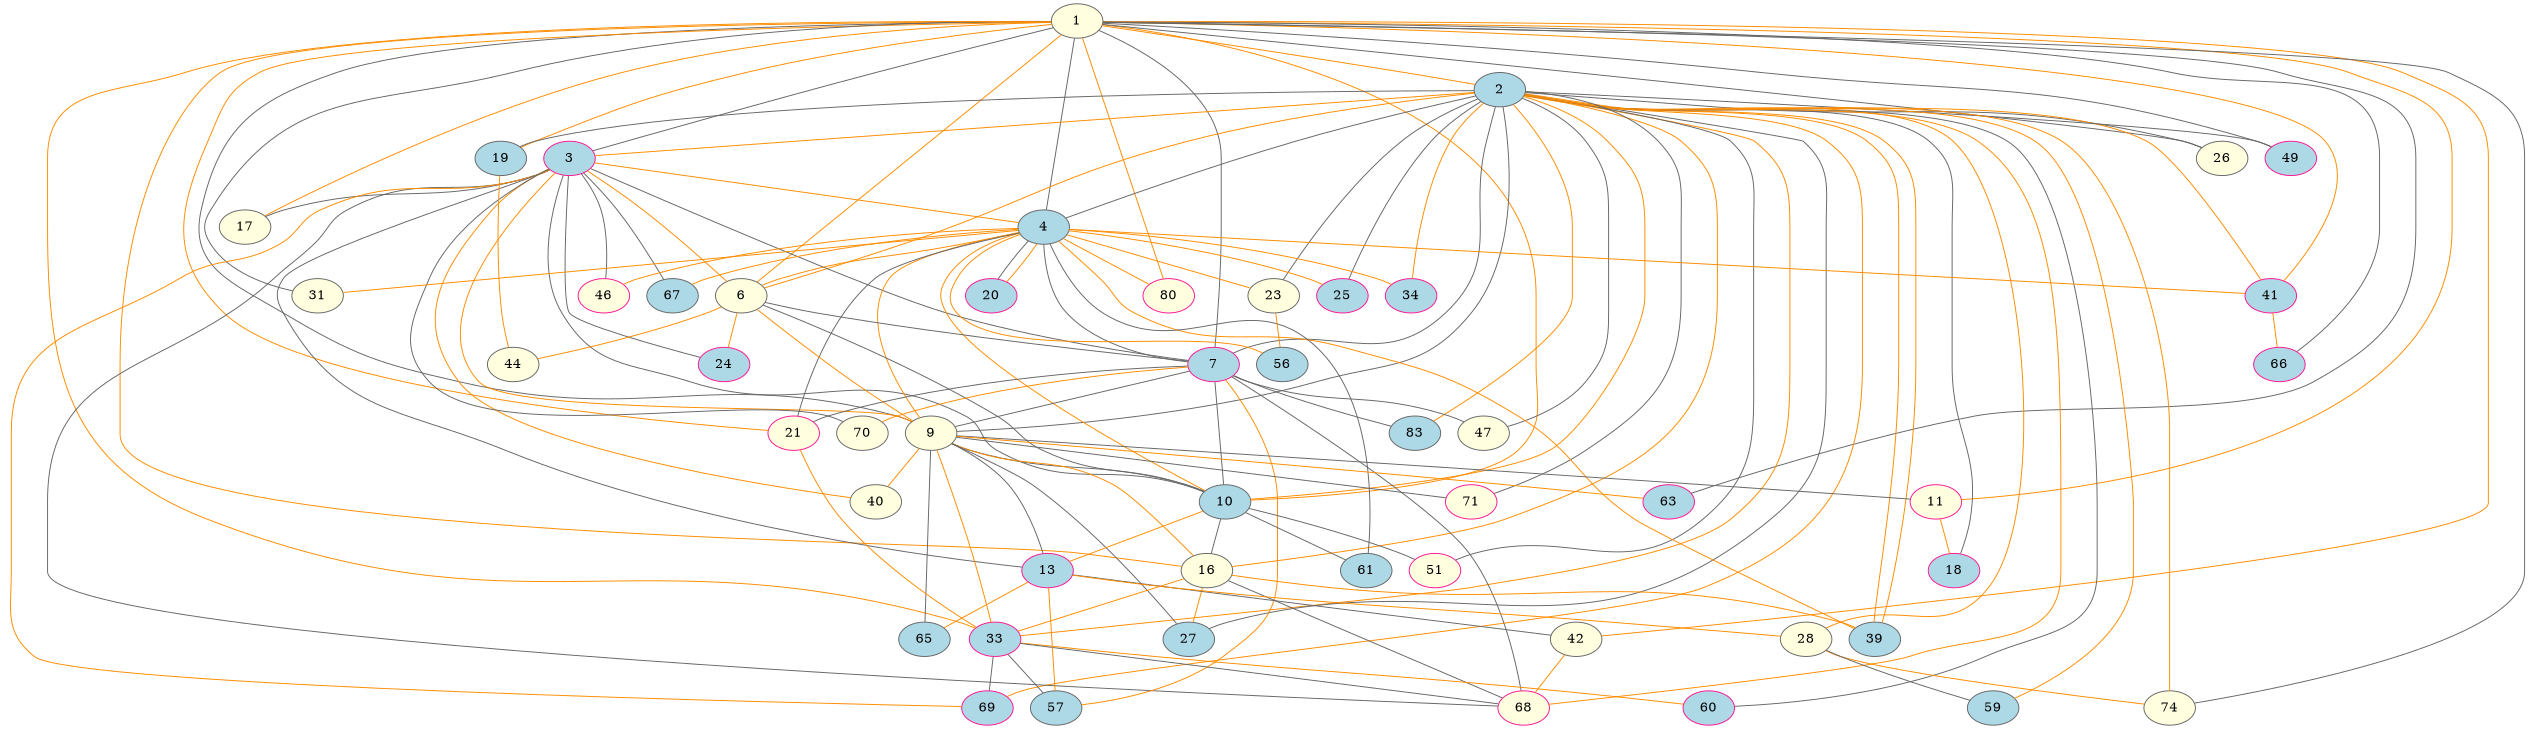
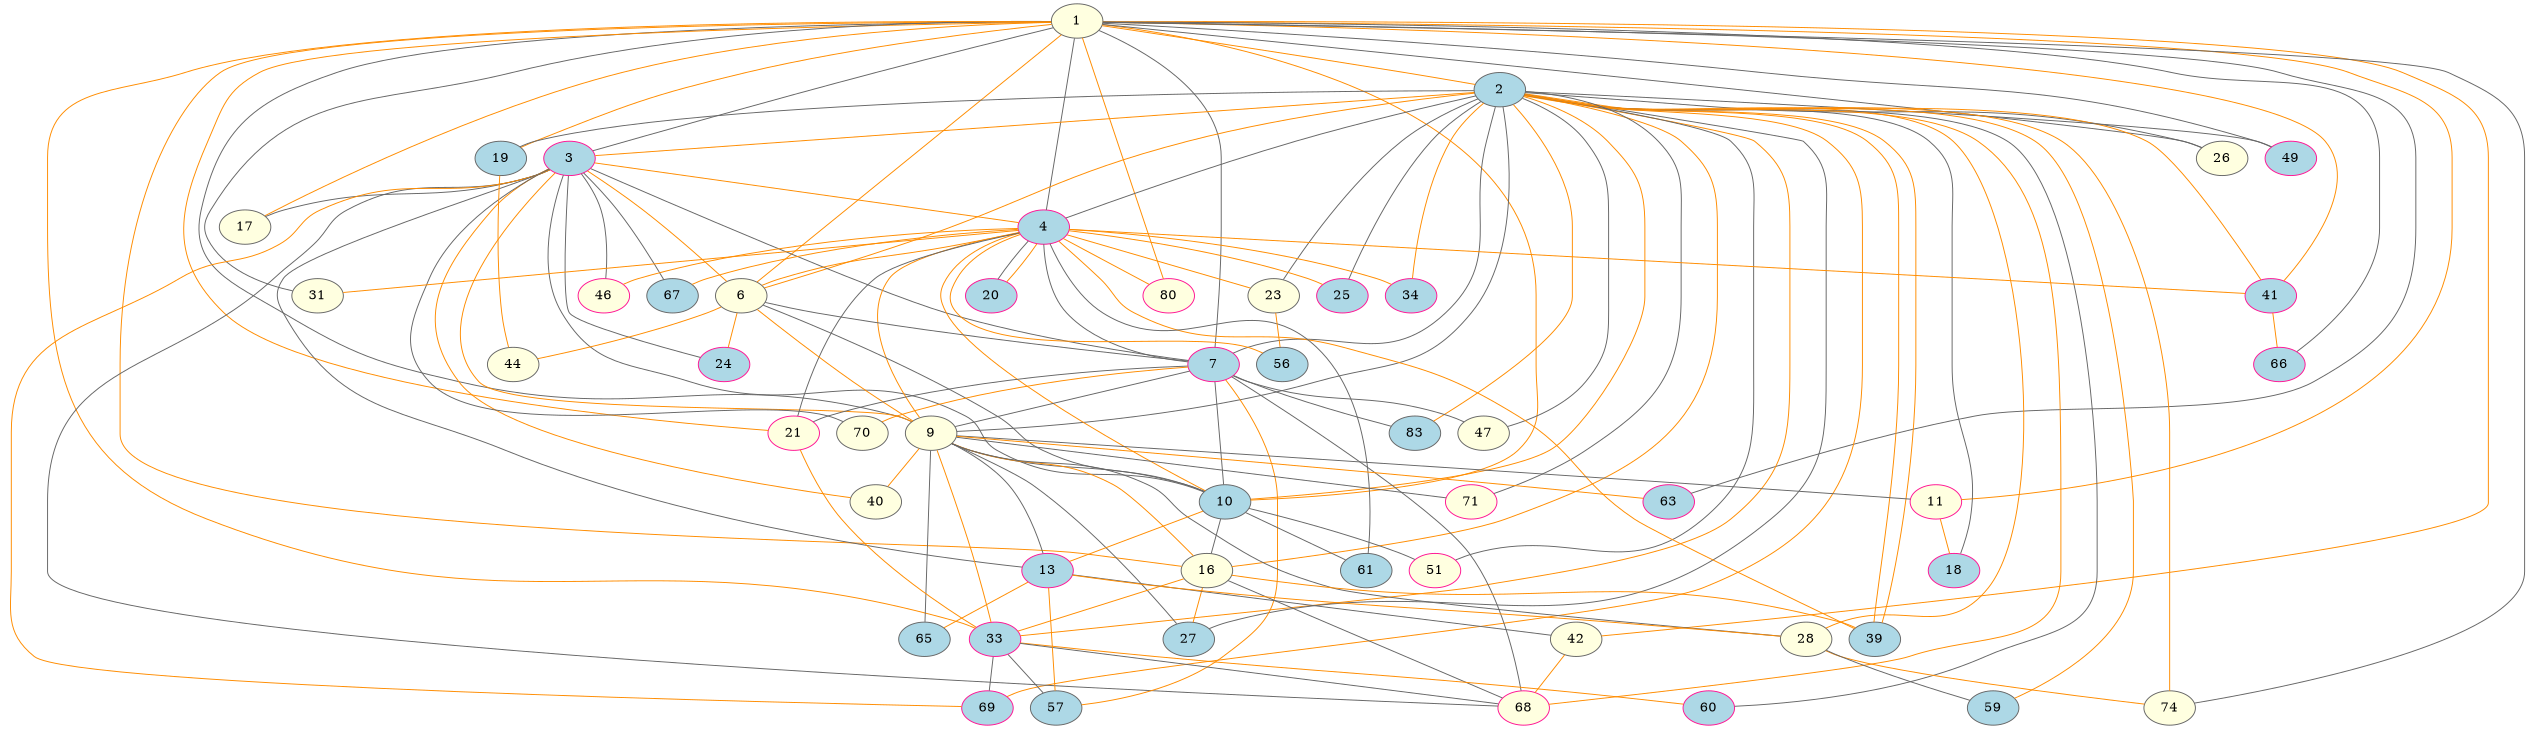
(1044, 227) -> (1044, 227)
none -> (1288, 573)
